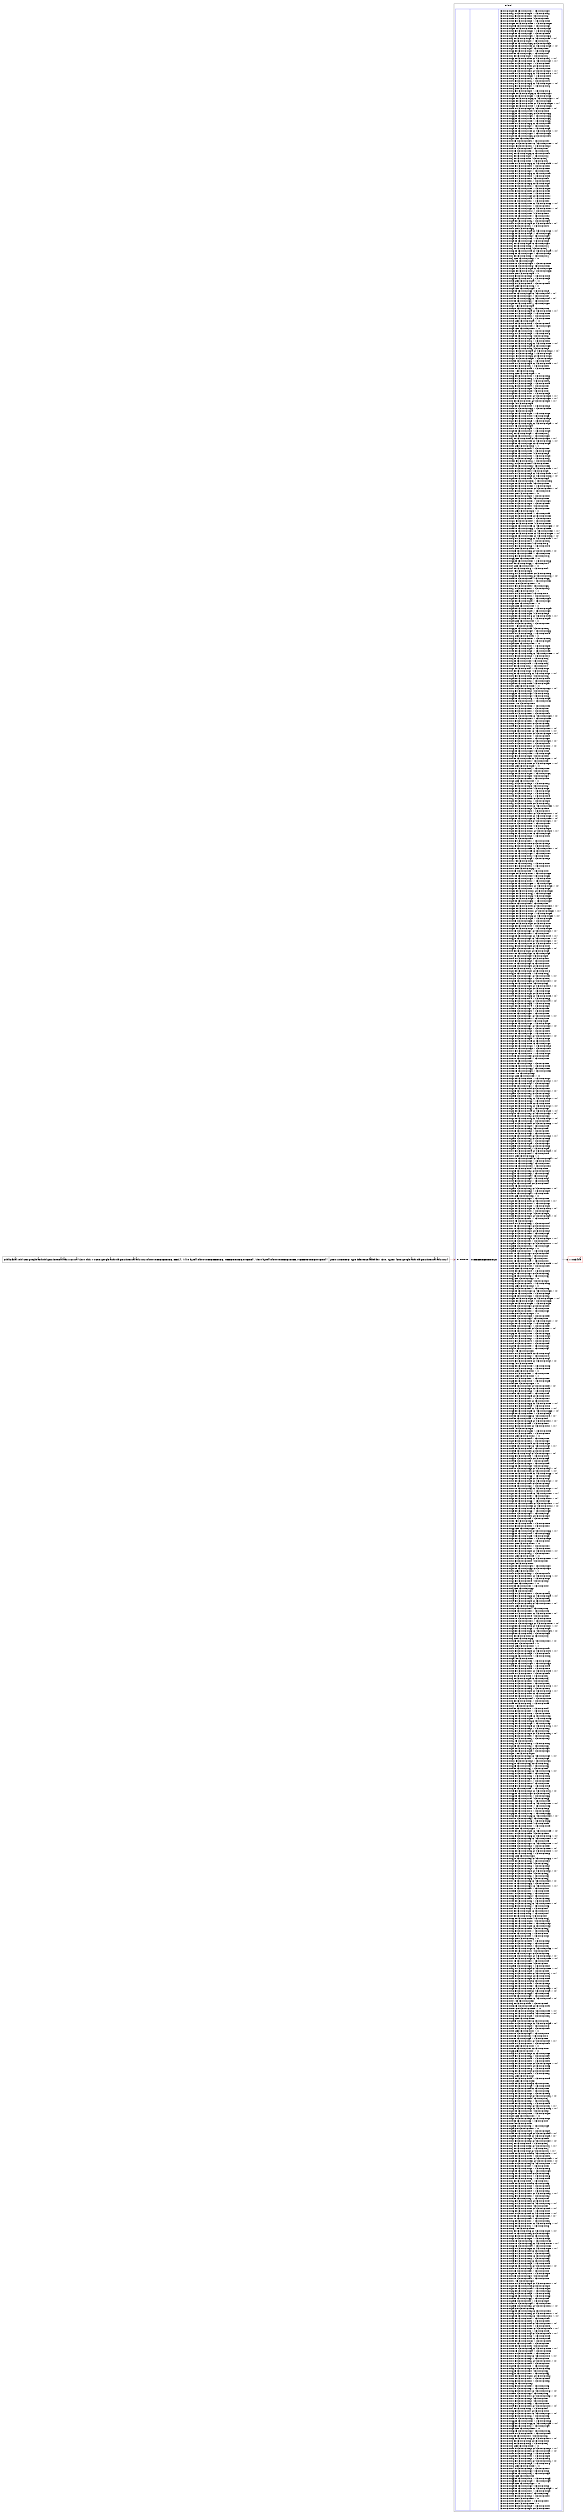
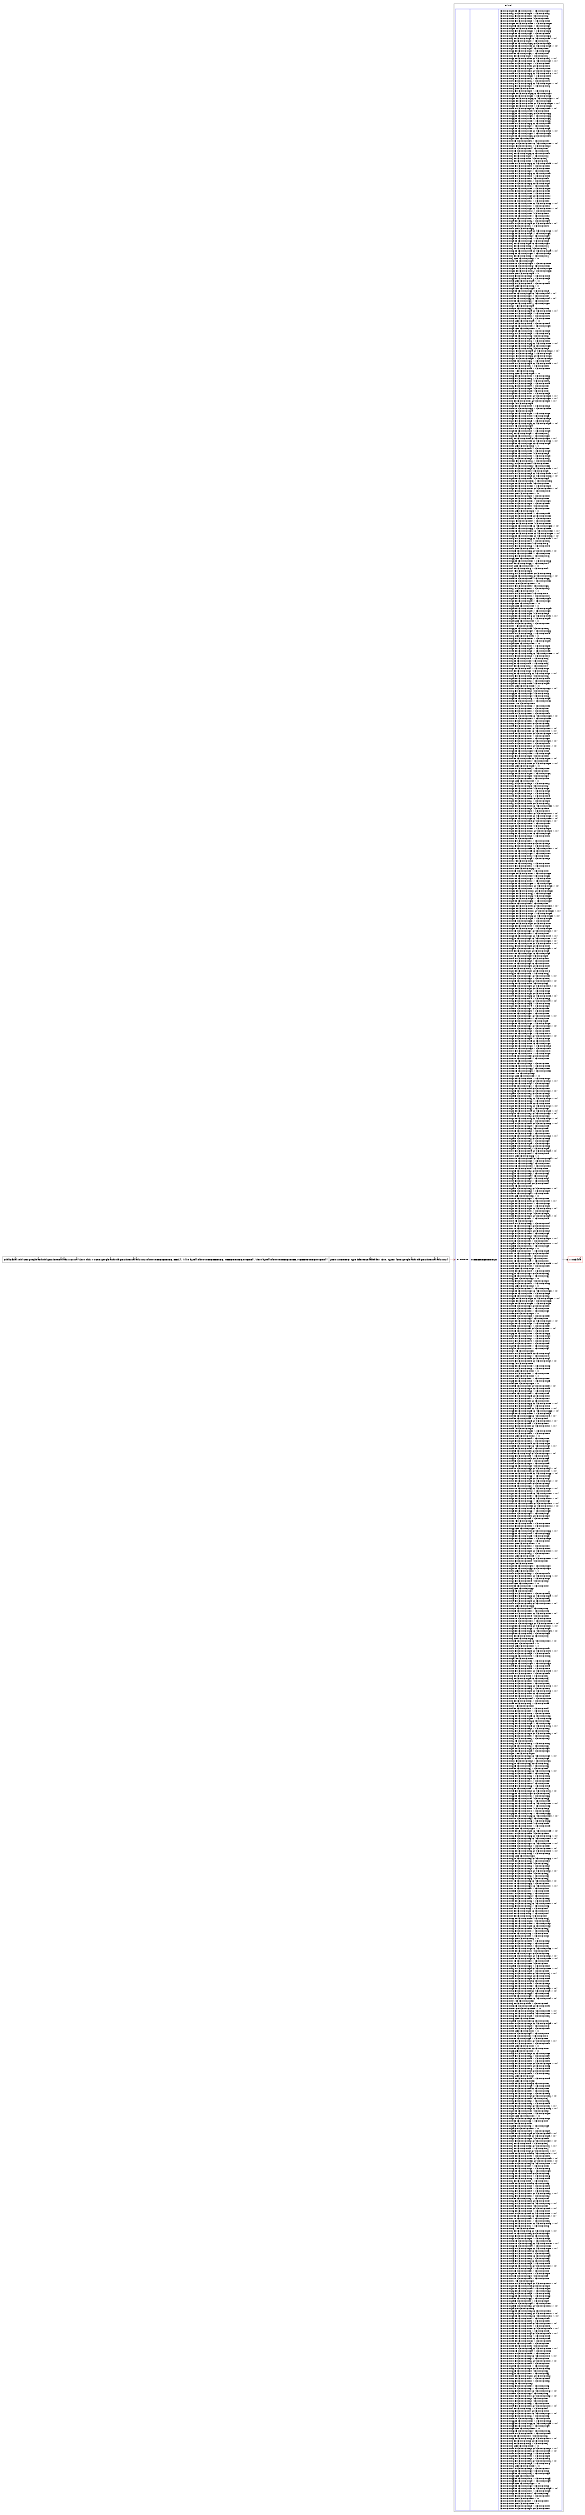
(509, 6) -> (509, 6)
